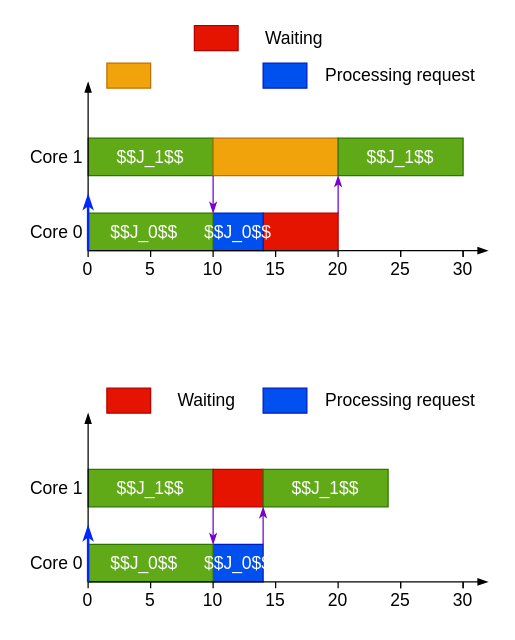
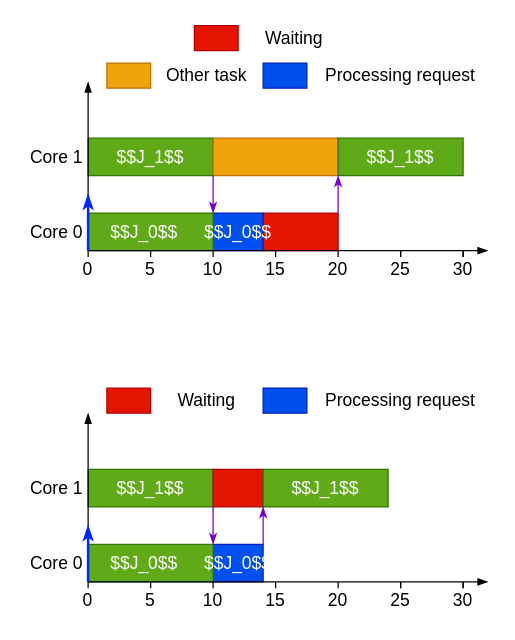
none -> (207, 76)
